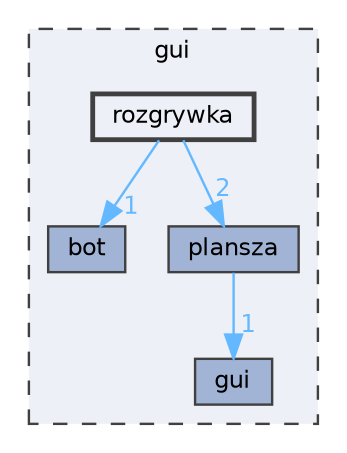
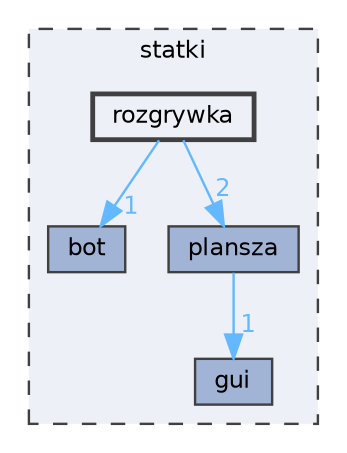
(173, 52) -> (173, 52)
